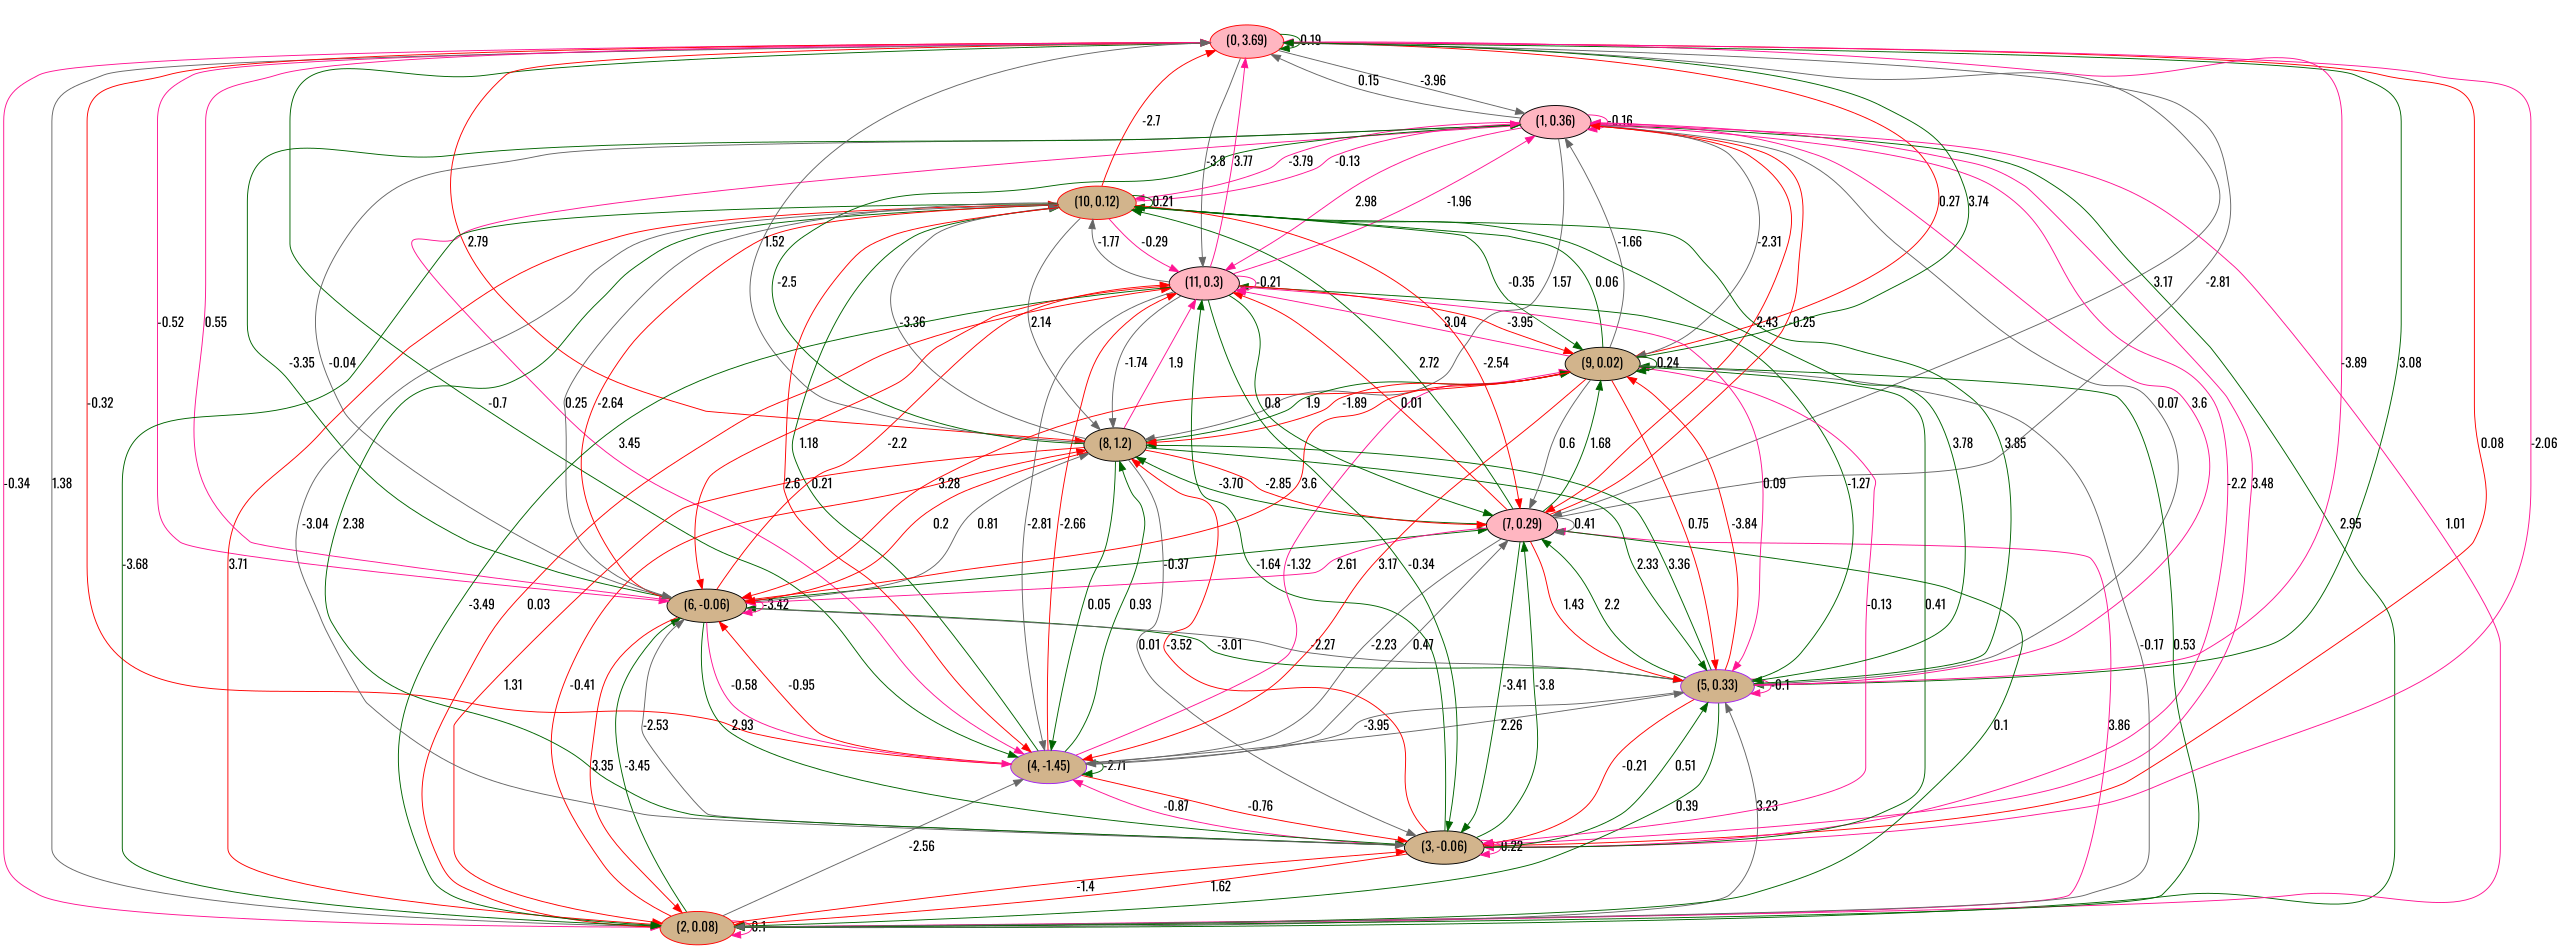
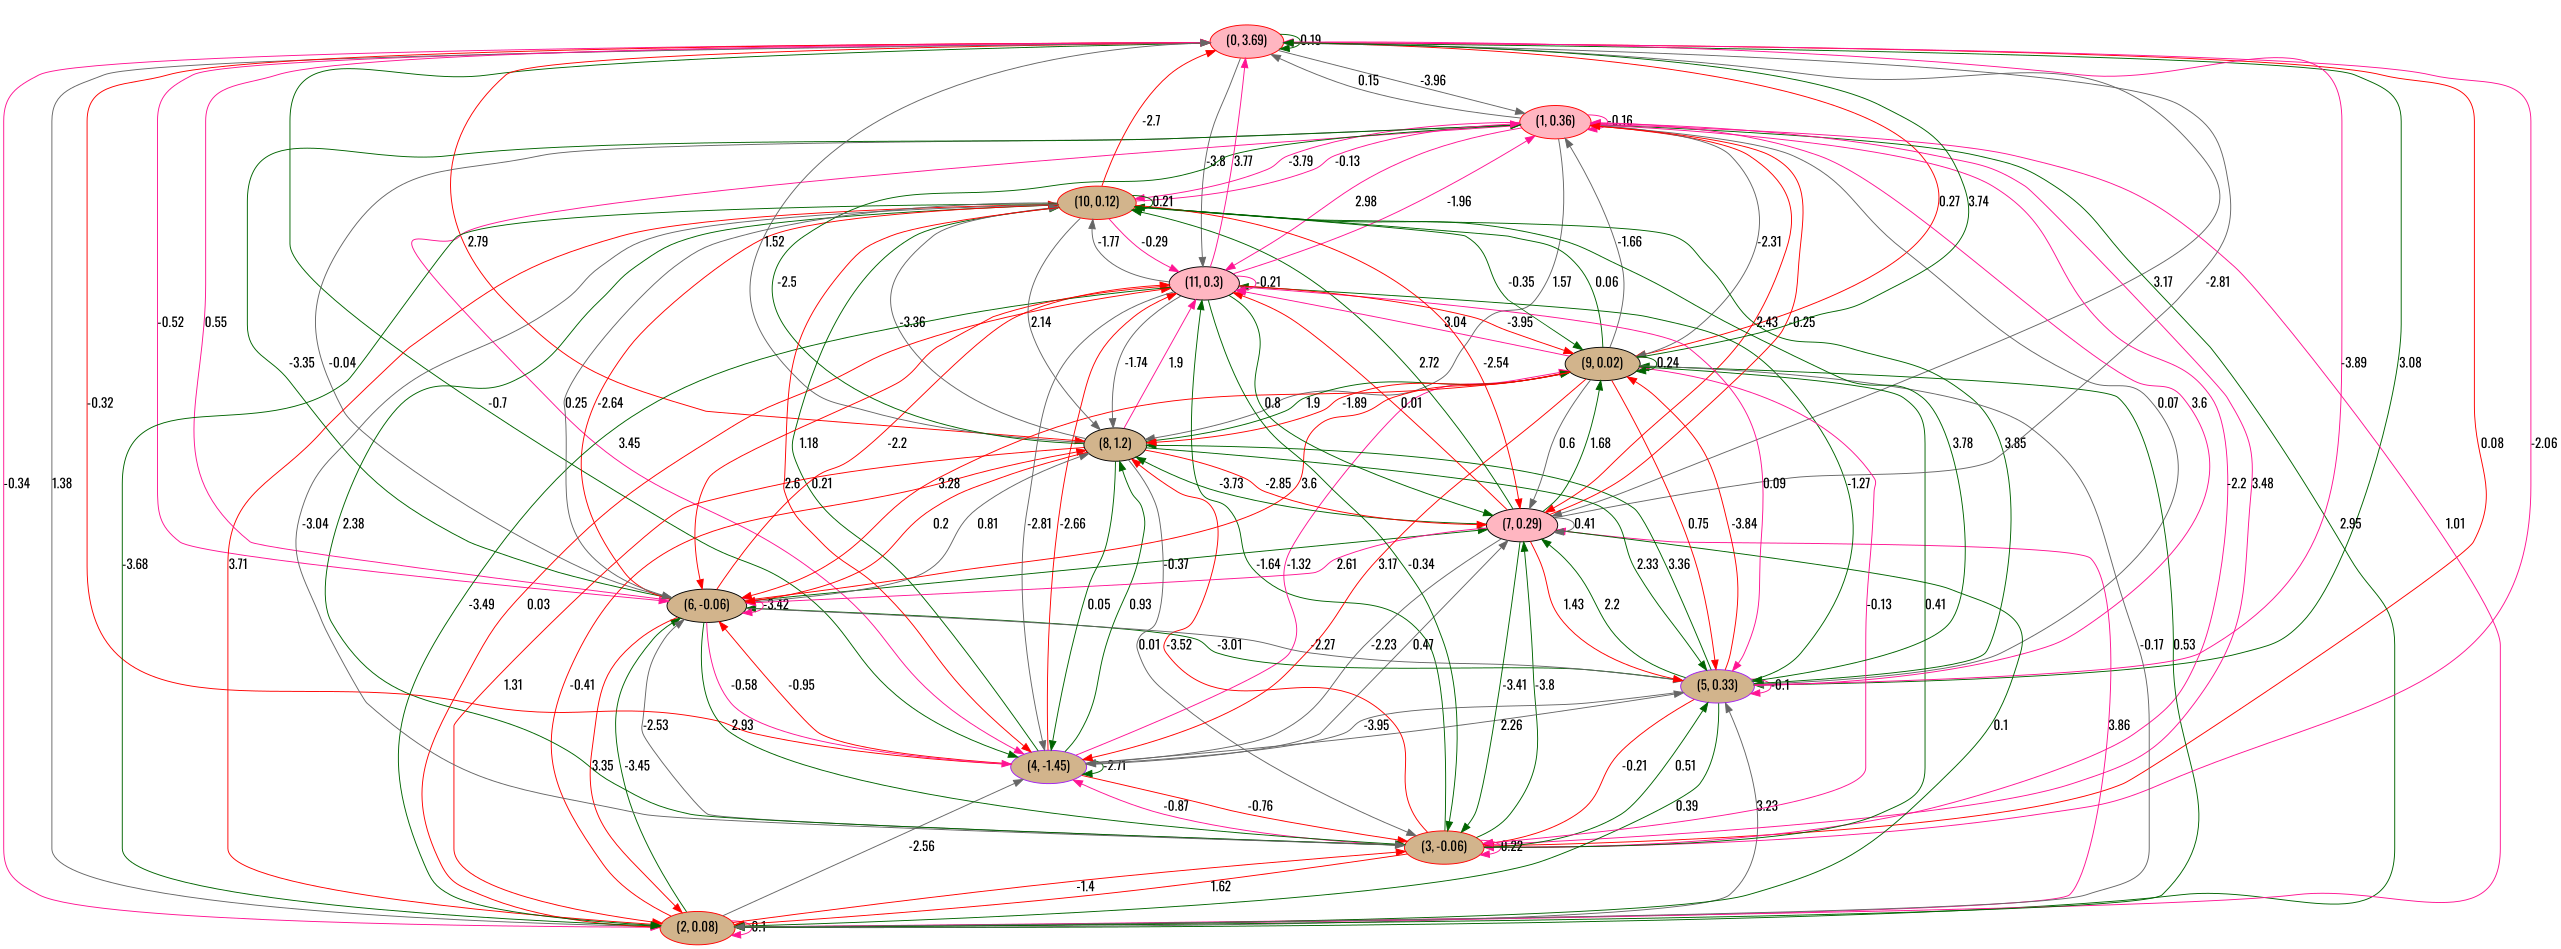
(1555, 122) -> (1555, 122)
(1232, 485) -> (1232, 485)
(1444, 848) -> (1444, 848)
